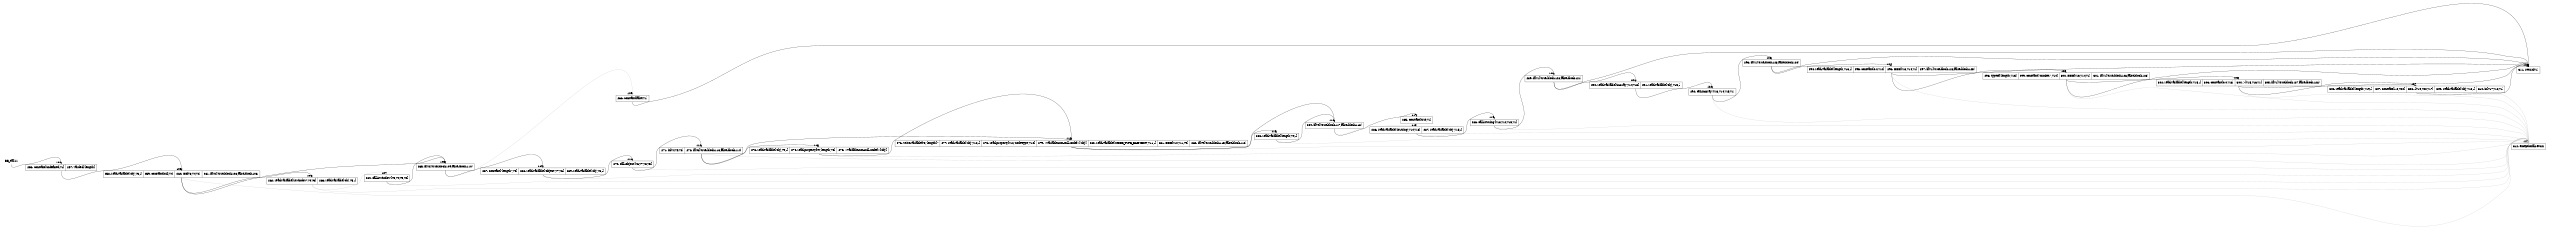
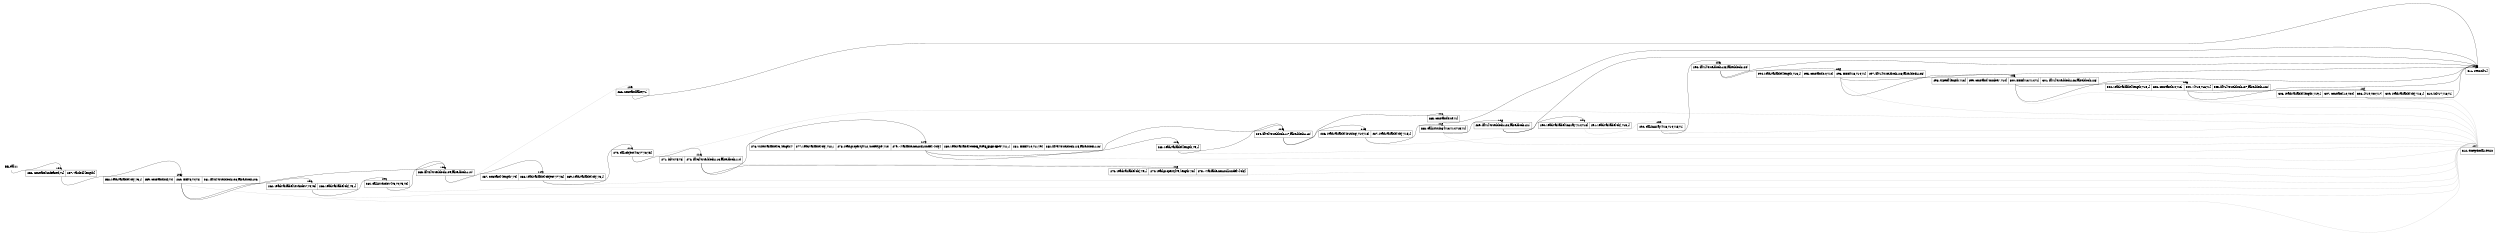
none -> (1955, 51)
(1672, 90) -> (1623, 131)
(951, 111) -> none
(1372, 127) -> (1321, 130)
(351, 186) -> (351, 192)
